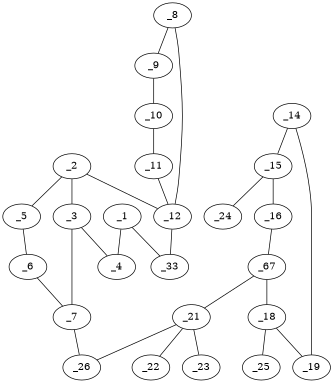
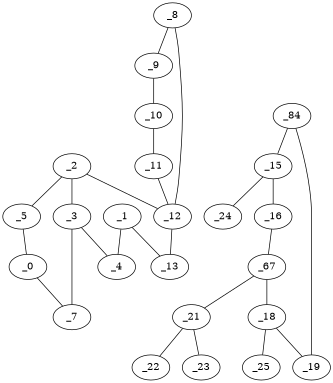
(292, 116) -> (292, 116)
(28, 267) -> (28, 267)
(170, 267) -> (170, 267)
(82, 367) -> none
